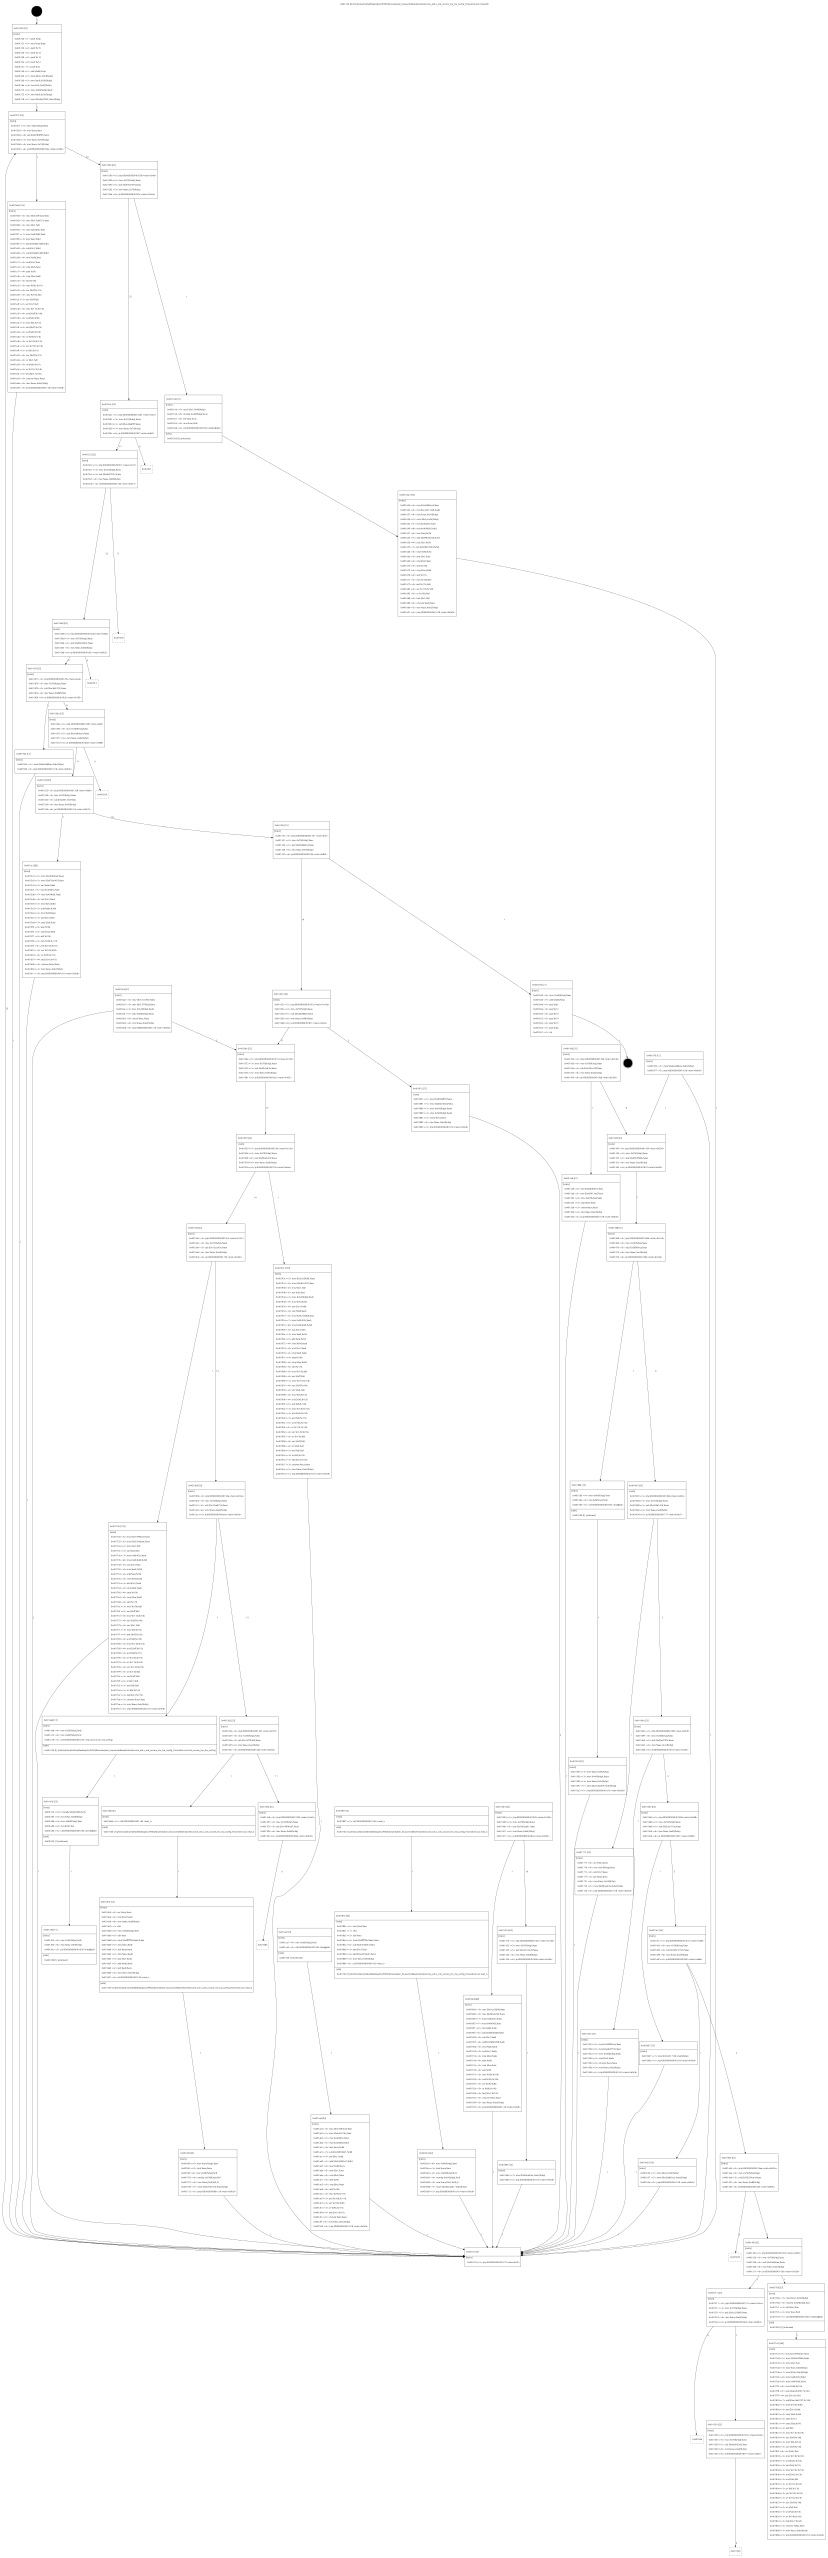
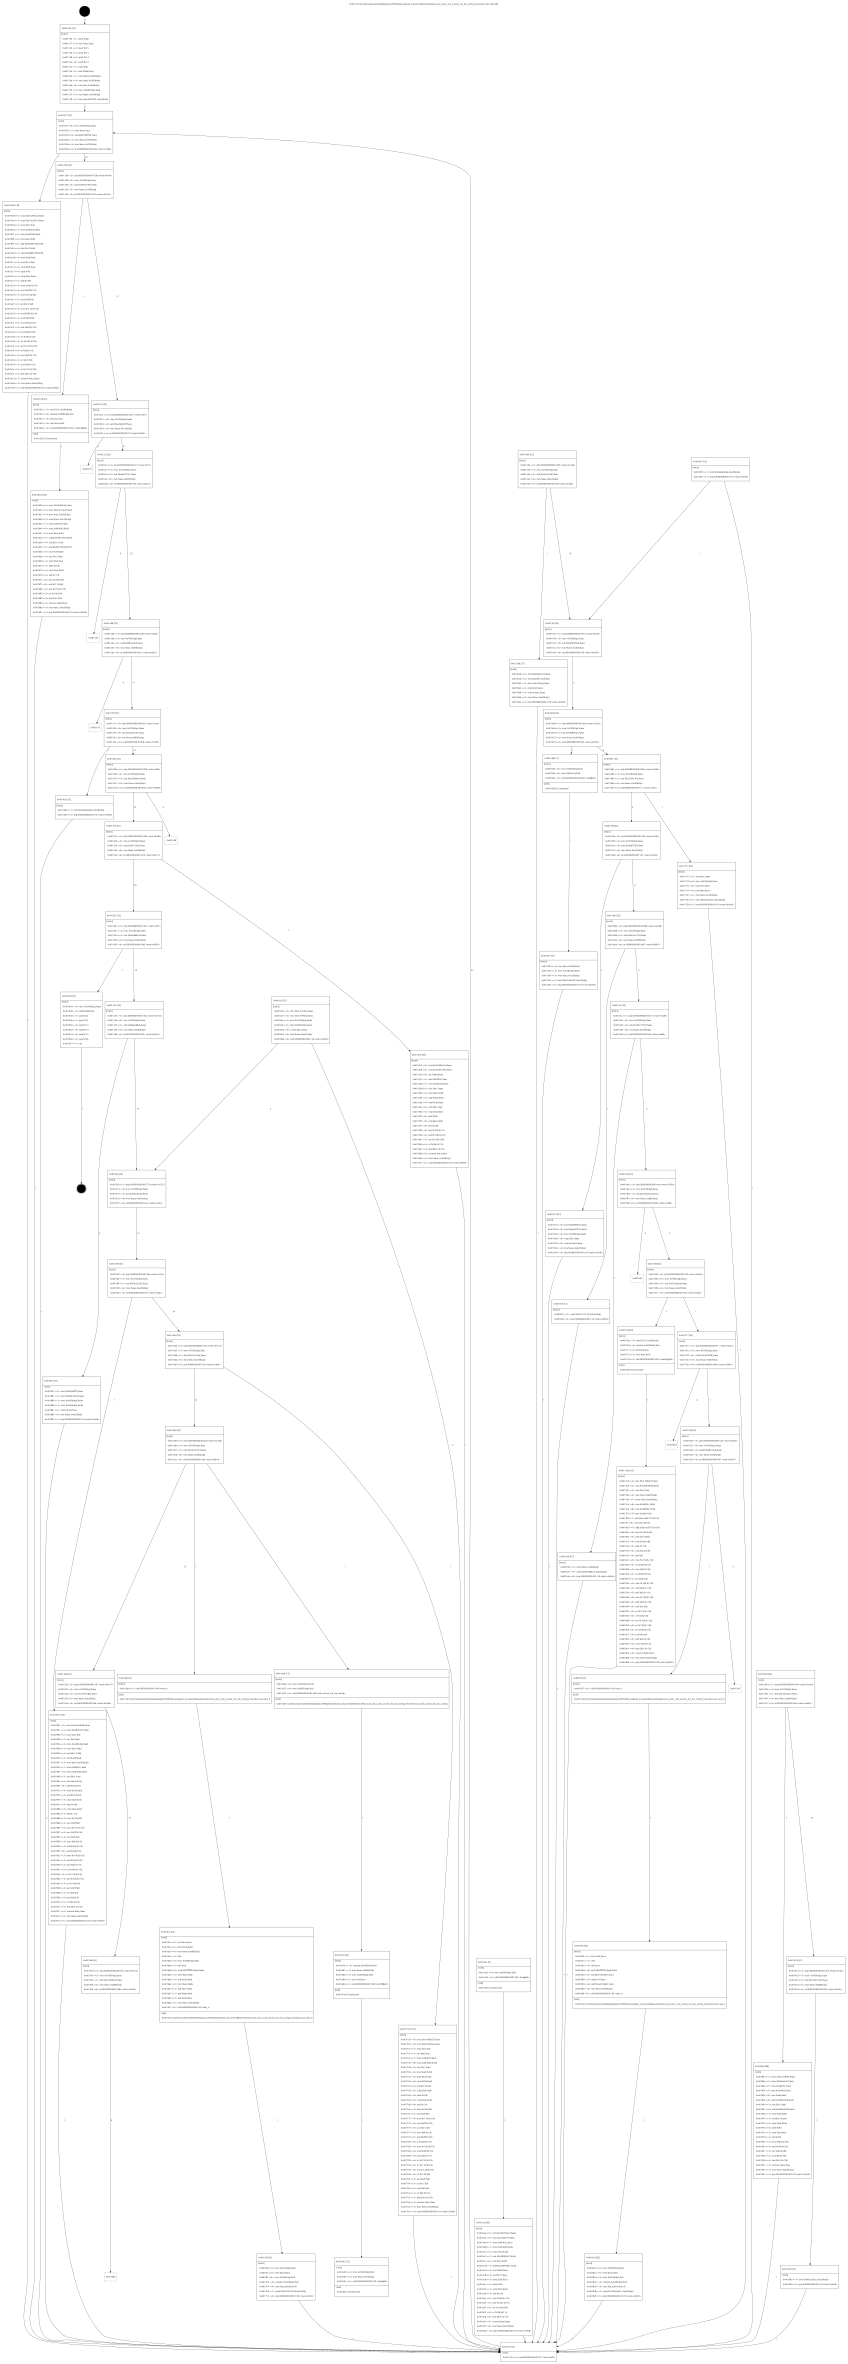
none -> (699, 1570)
(212, 1780) -> (194, 1568)
none -> (565, 1983)
